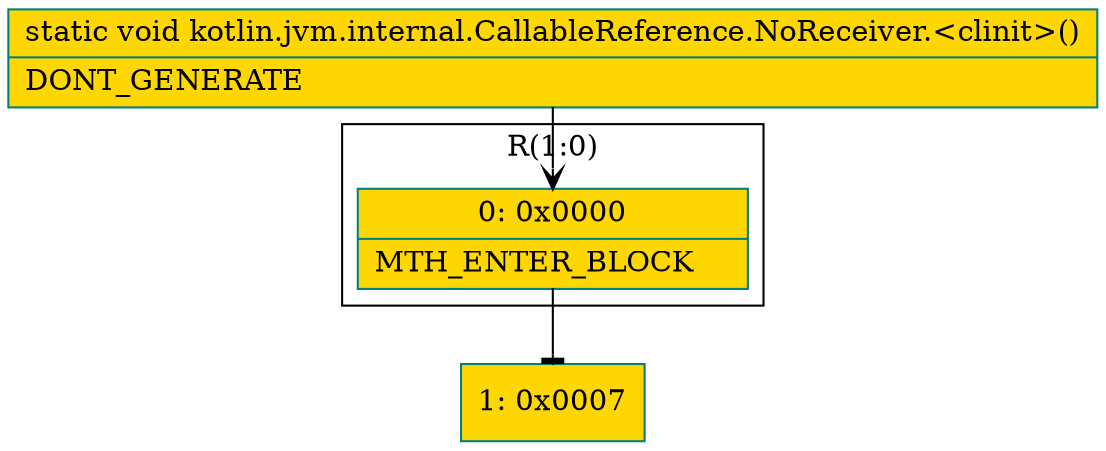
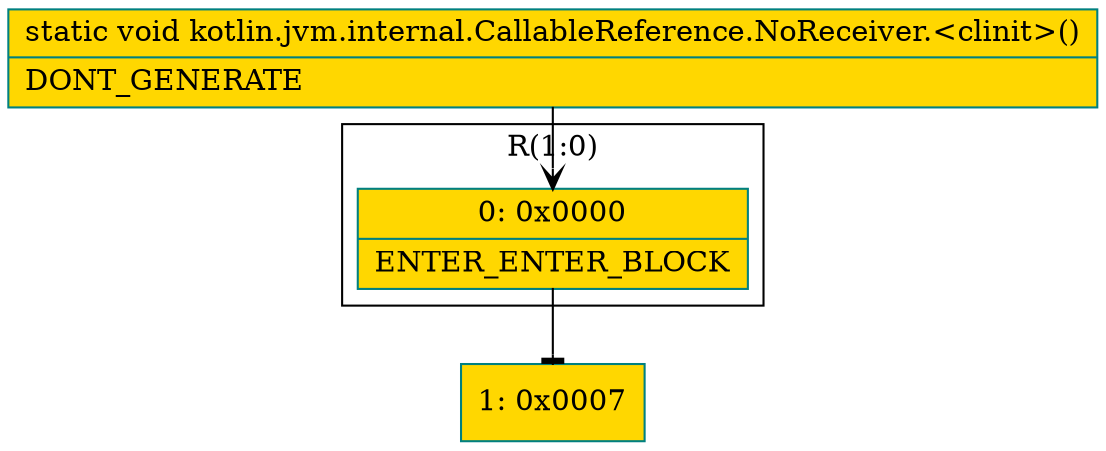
(535, 263) -> (553, 263)
